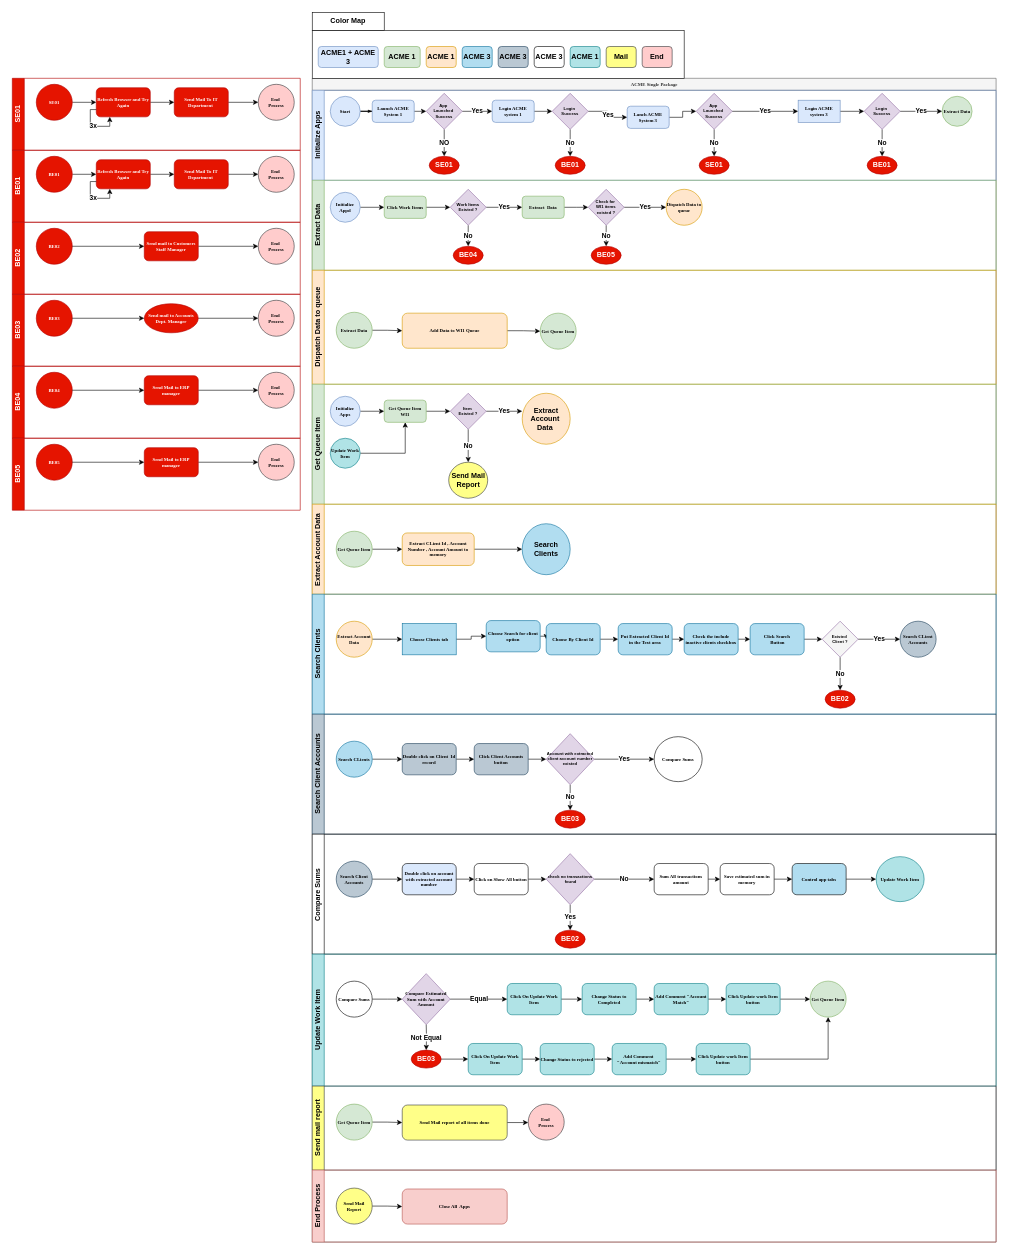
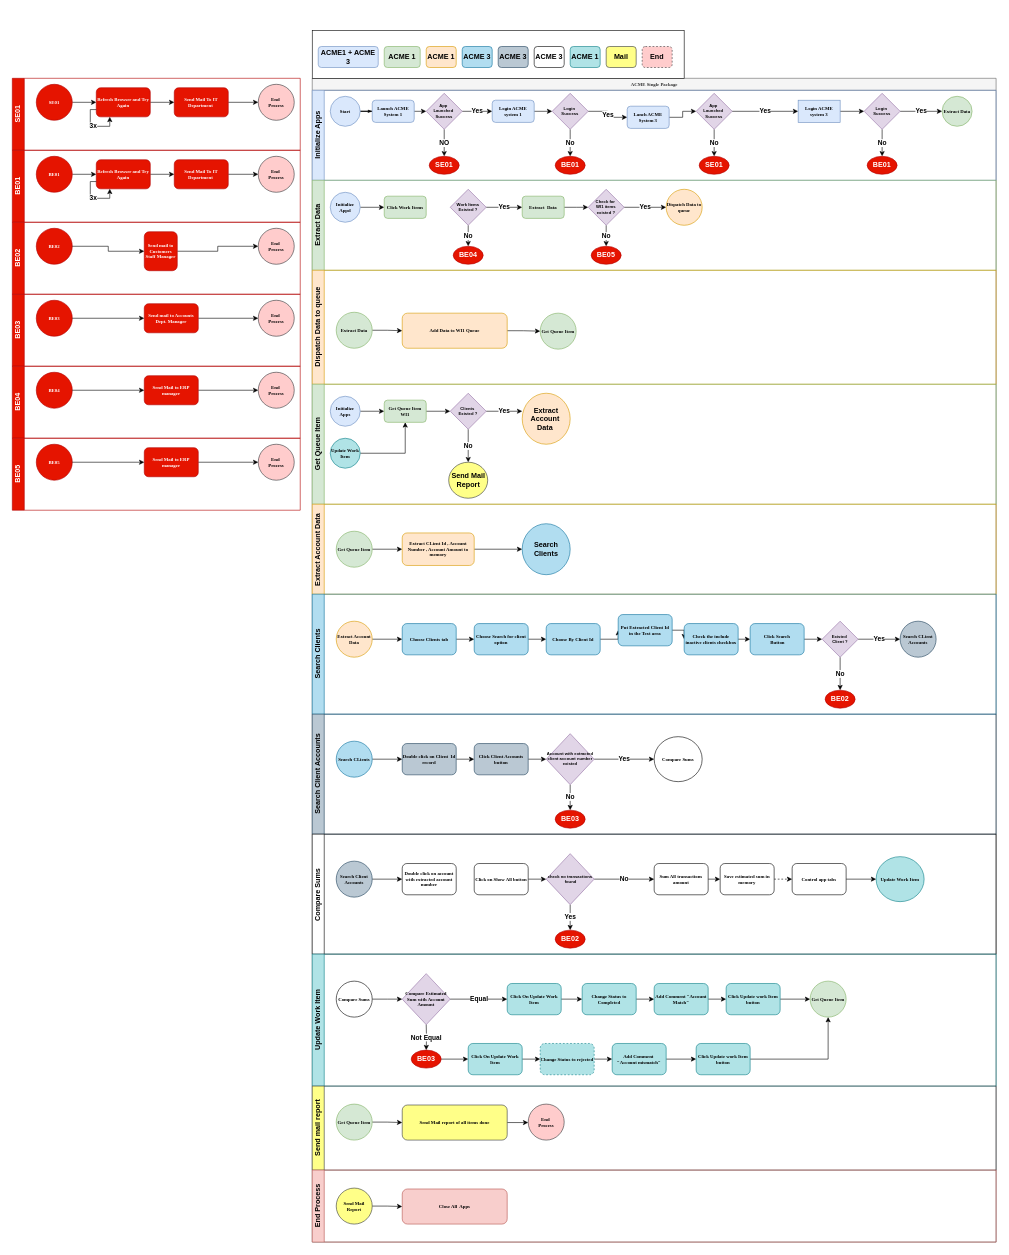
(348, 21) -> none
(657, 57) -> (657, 57)
(444, 207) -> none
(171, 246) -> (161, 251)
(171, 318) -> (171, 318)
(468, 411) -> (468, 411)
(513, 636) -> (501, 639)
(429, 639) -> (429, 639)
(645, 639) -> (645, 630)
(840, 639) -> (840, 639)
(429, 879) -> (429, 879)
(468, 879) -> none
(781, 879) -> (781, 879)
(819, 879) -> (819, 879)
(567, 1059) -> (567, 1059)
